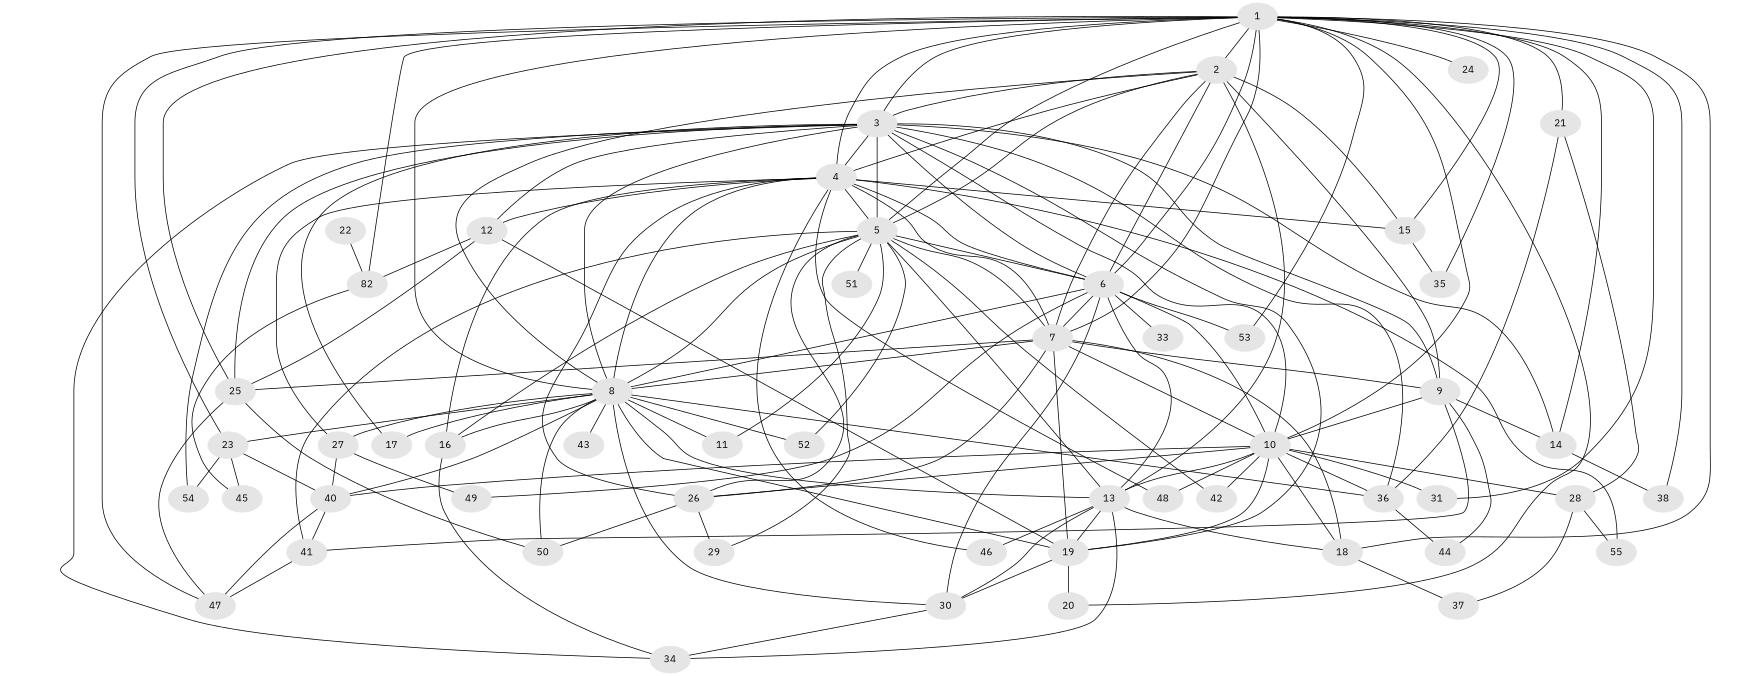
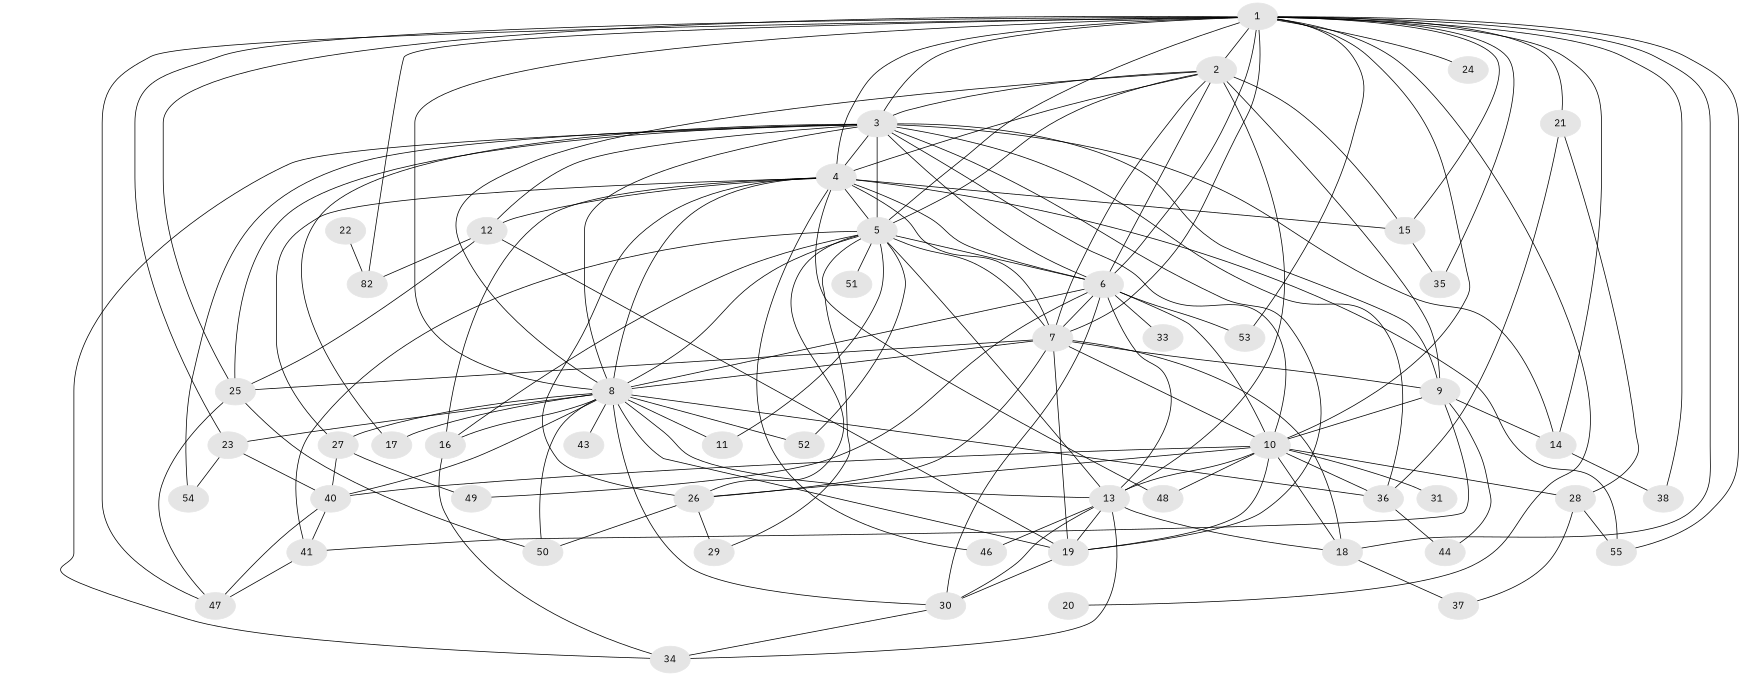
(1654, 161) -> (1738, 112)
(242, 499) -> none
(1217, 499) -> none
(1068, 579) -> none
